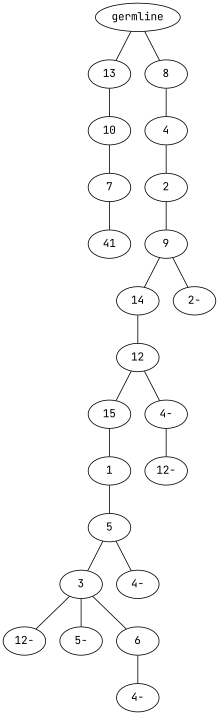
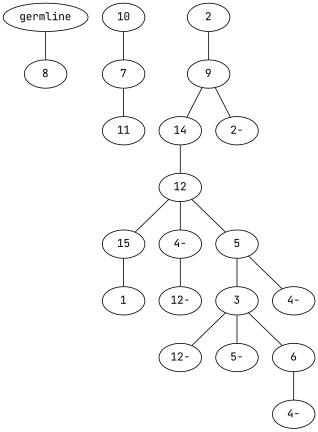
(109, 74) -> none
(166, 131) -> none
(109, 244) -> (124, 131)
(109, 499) -> (209, 216)
